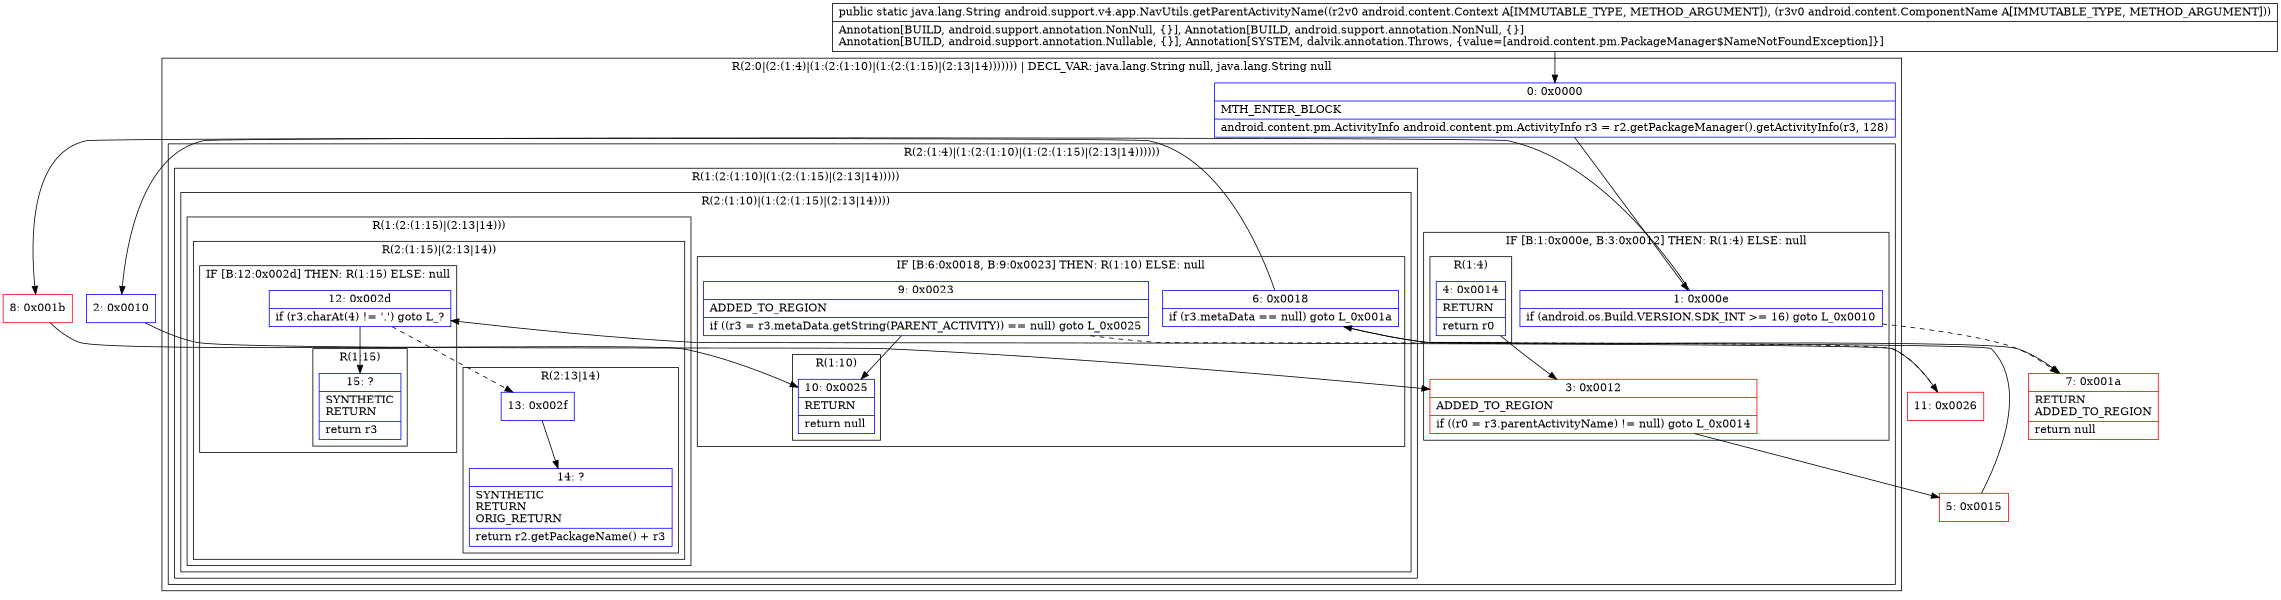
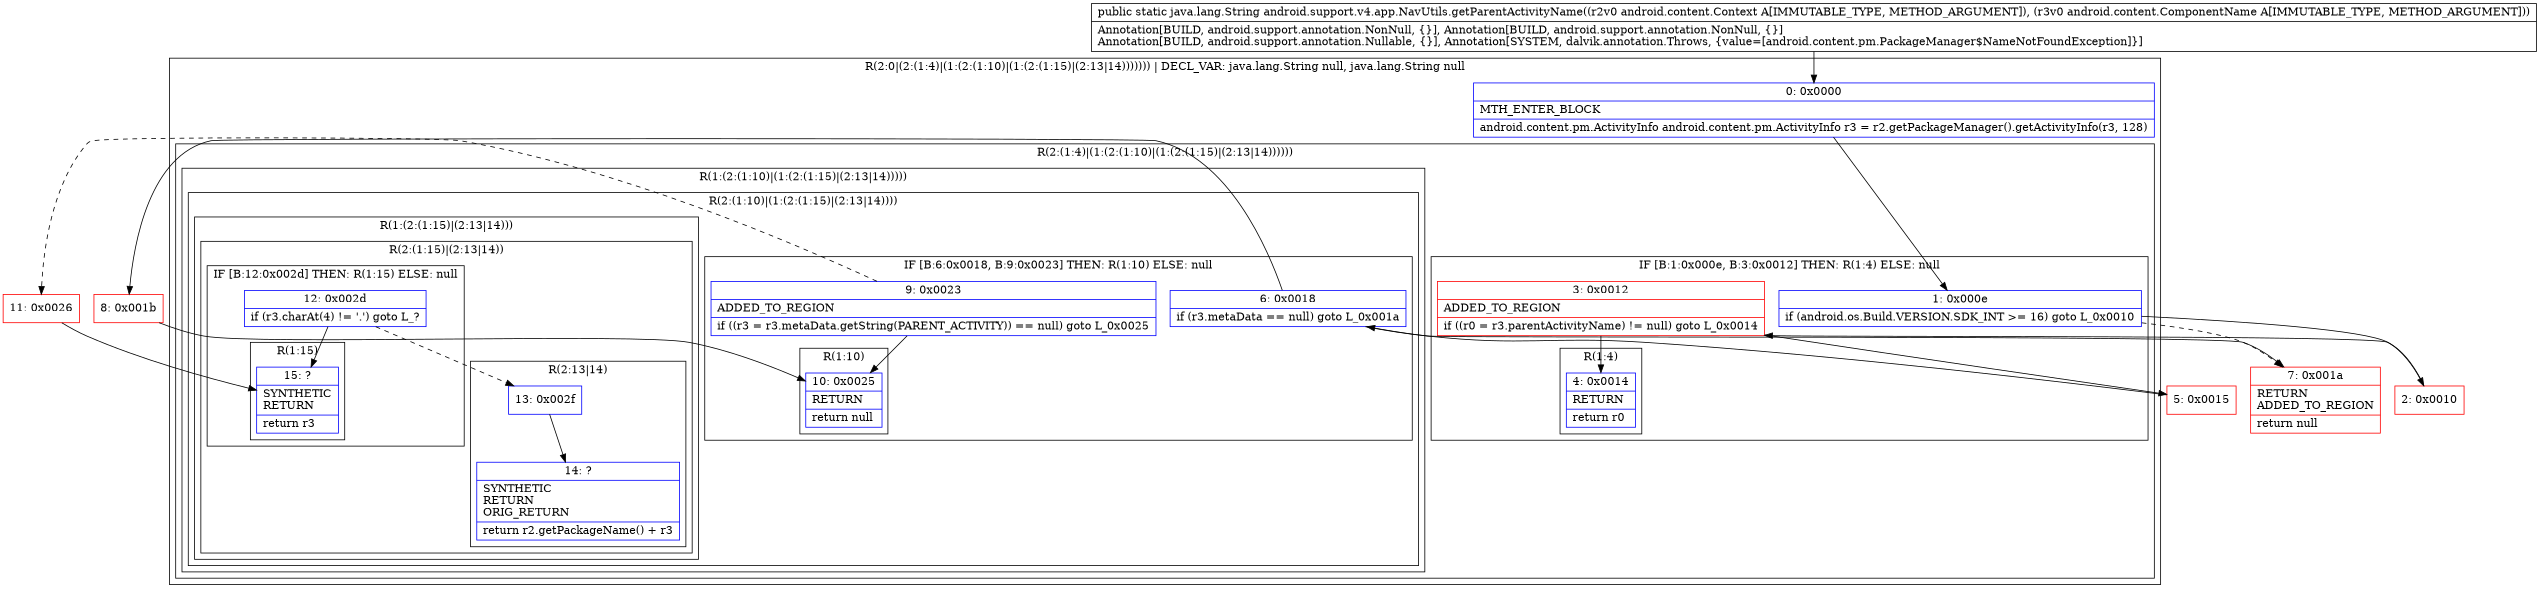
(121, 309) -> (2429, 400)
(1095, 343) -> (153, 361)
(1525, 355) -> (1601, 353)
